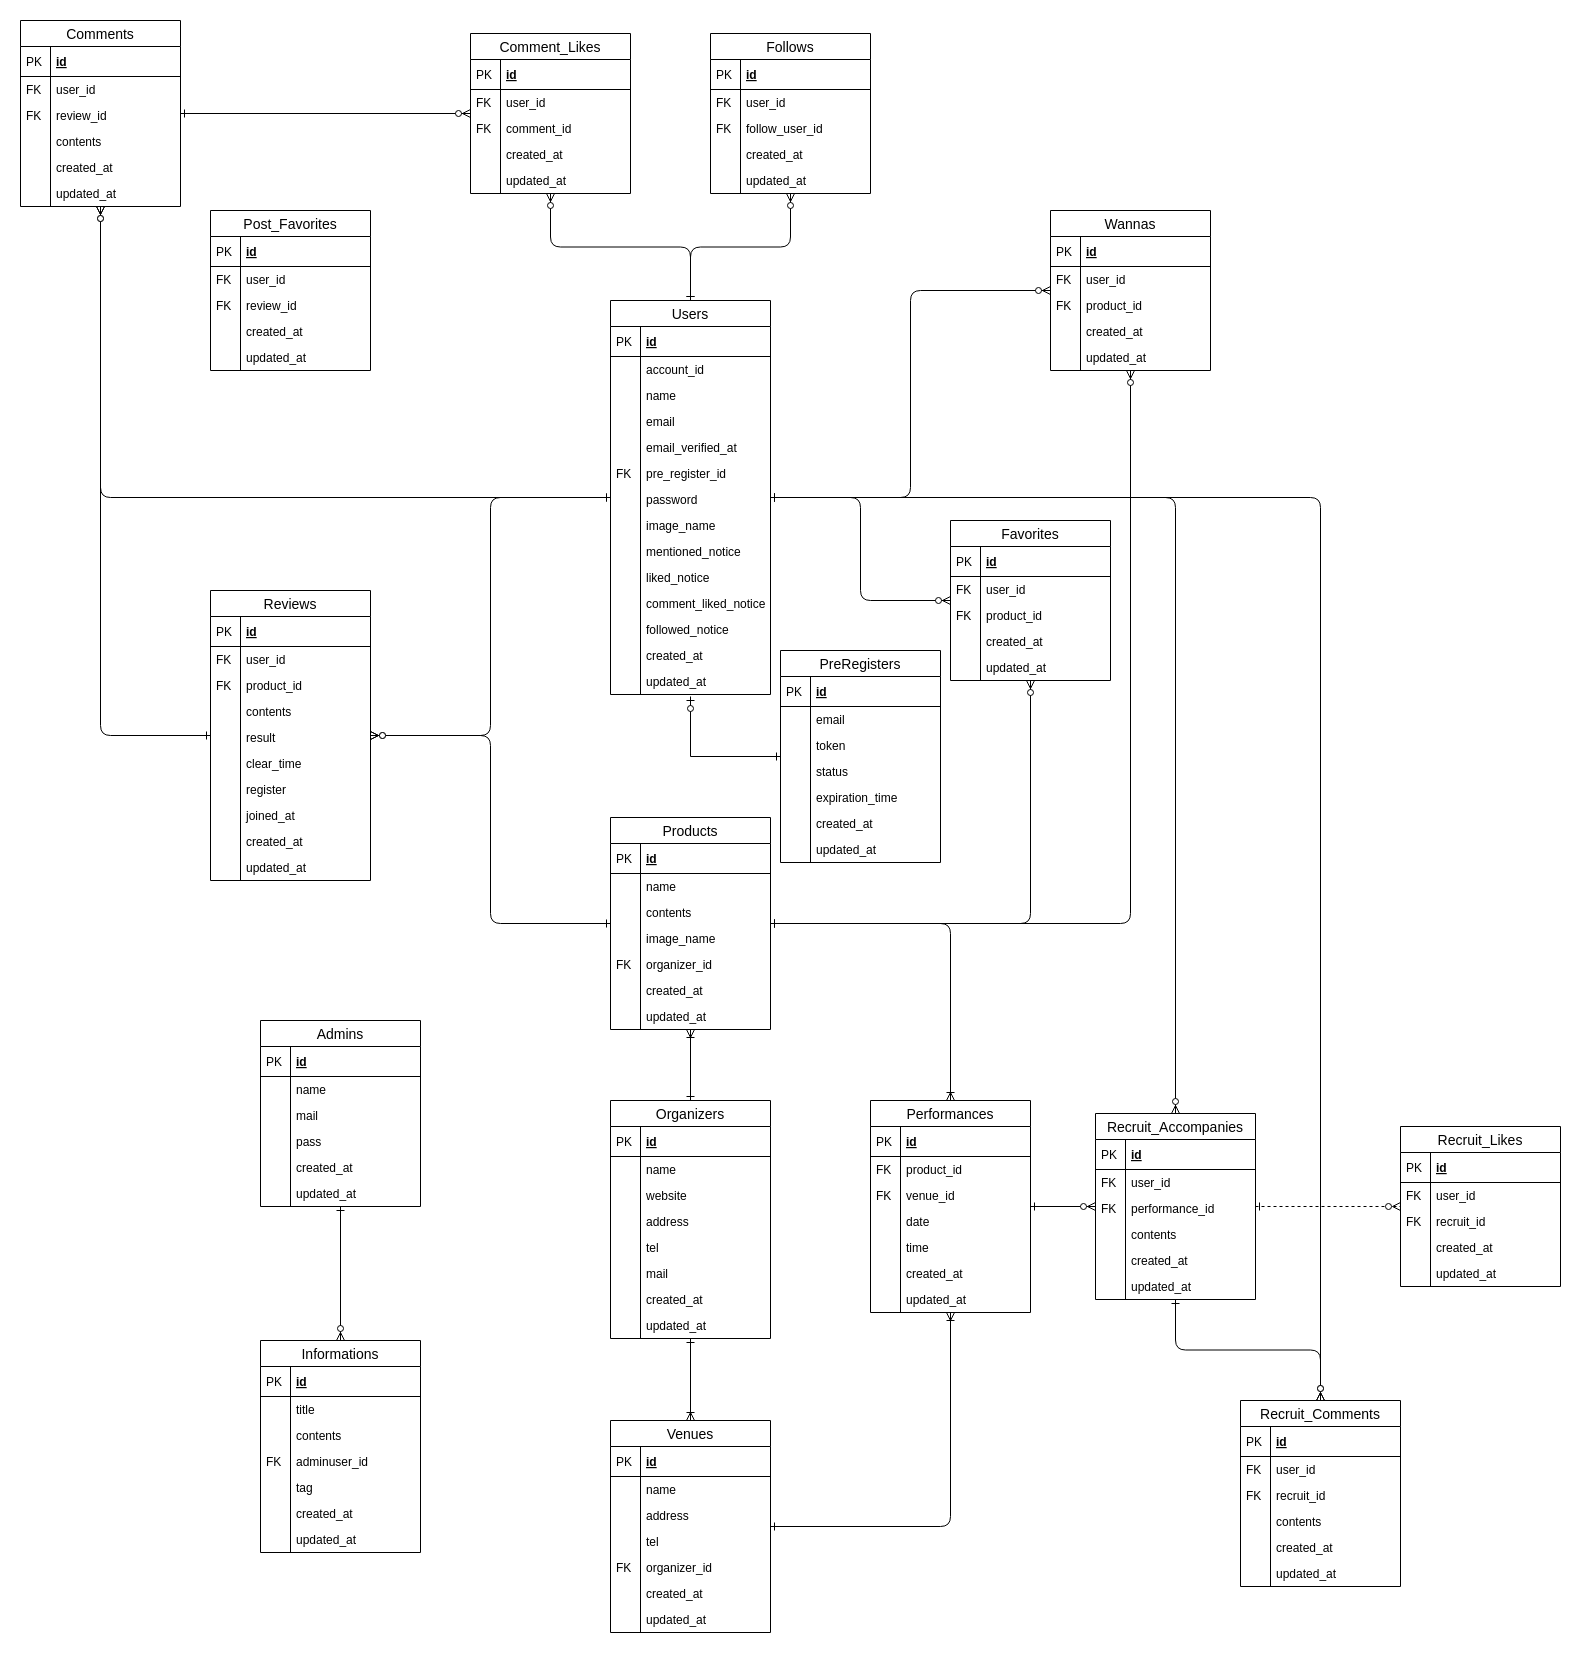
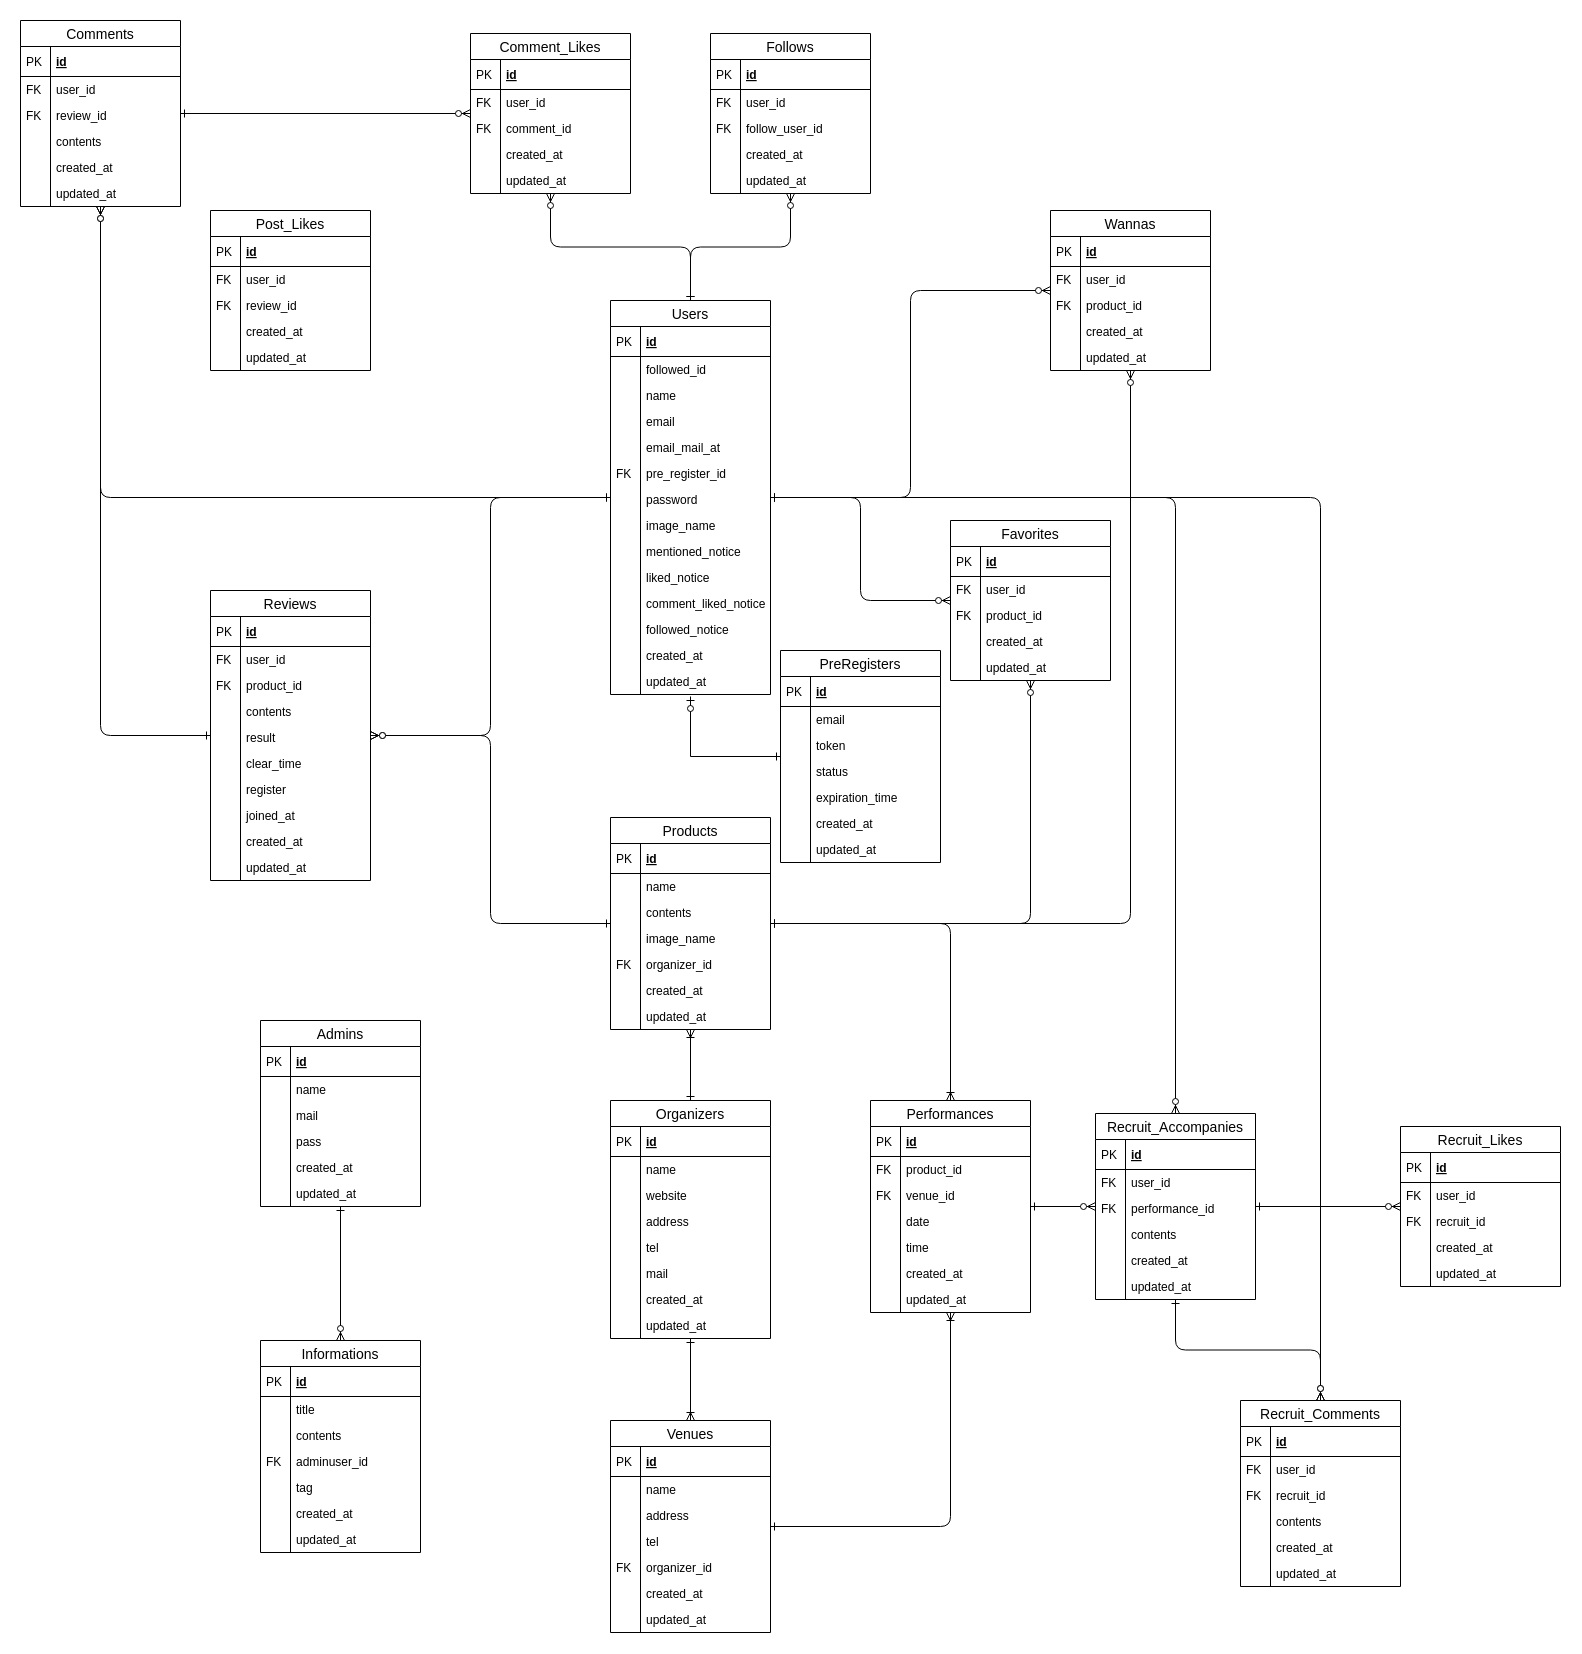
(290, 224) -> (290, 224)
(678, 370) -> (678, 370)
(697, 448) -> (683, 448)
(1328, 1207) -> (1328, 1207)
